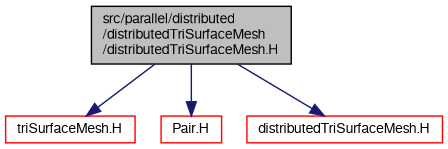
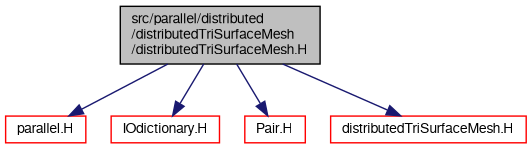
(70, 129) -> (46, 129)
none -> (165, 129)
